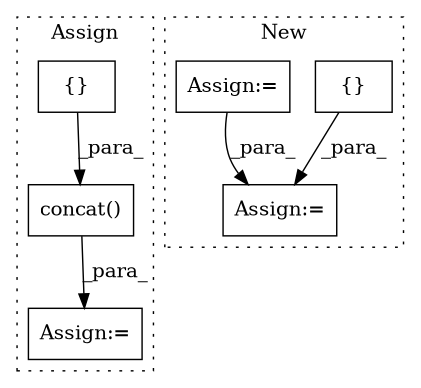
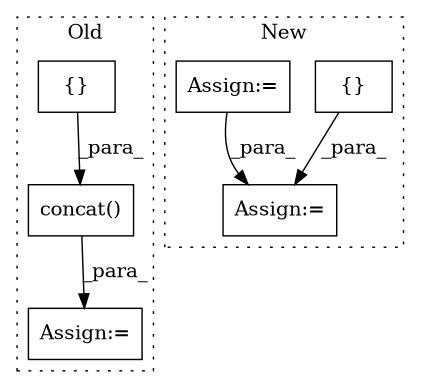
(85, 33) -> (85, 33)
